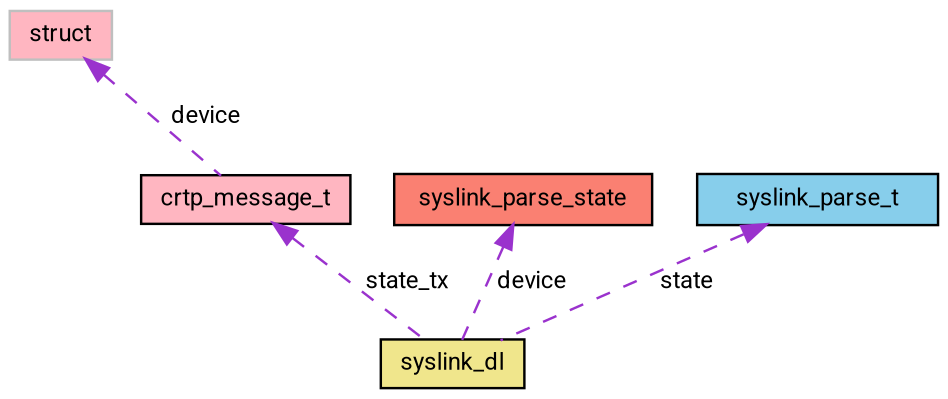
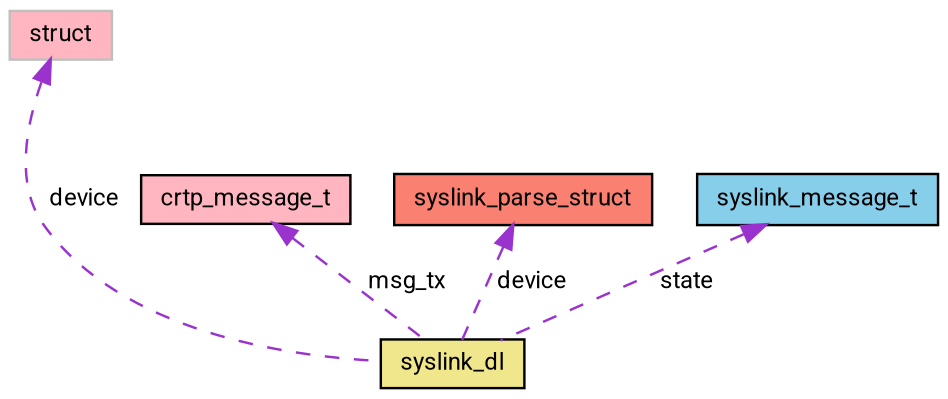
(162, 125) -> (129, 298)
(523, 200) -> (523, 200)
(818, 200) -> (818, 200)
(405, 282) -> (405, 282)
